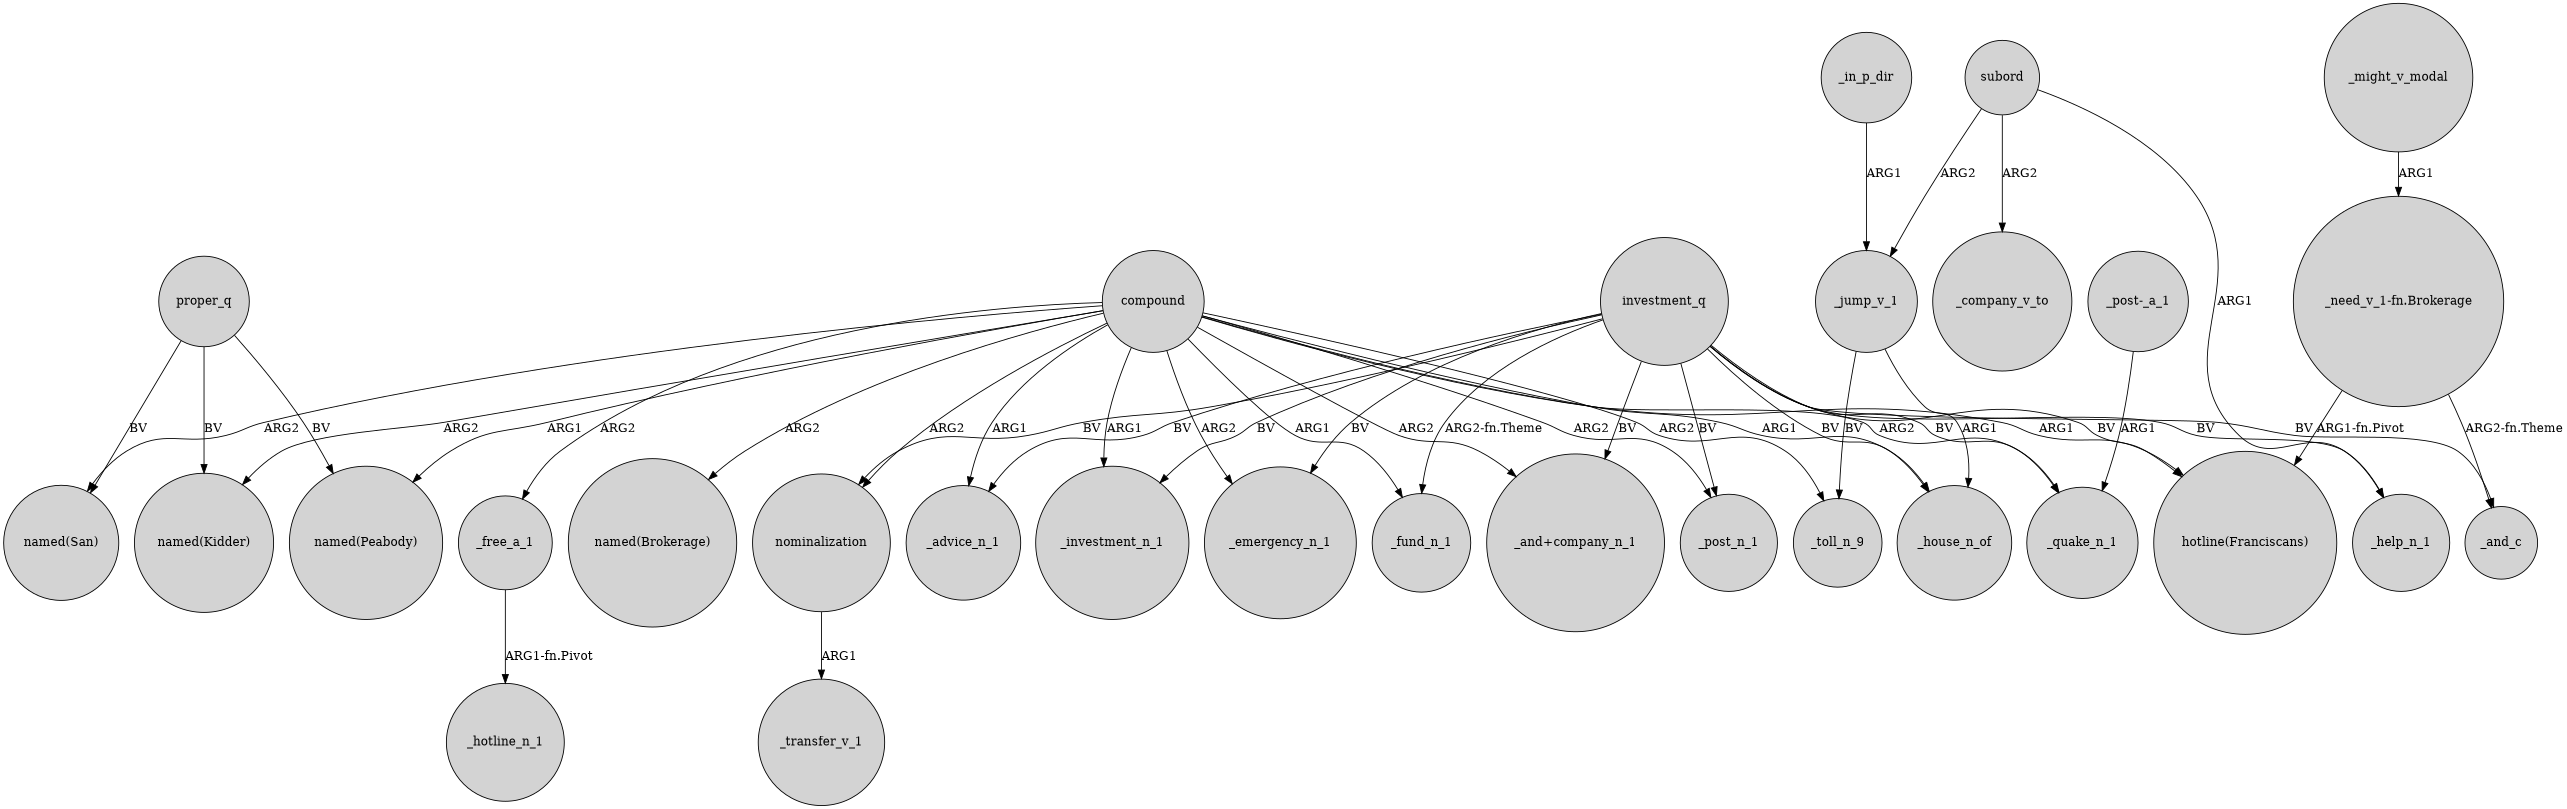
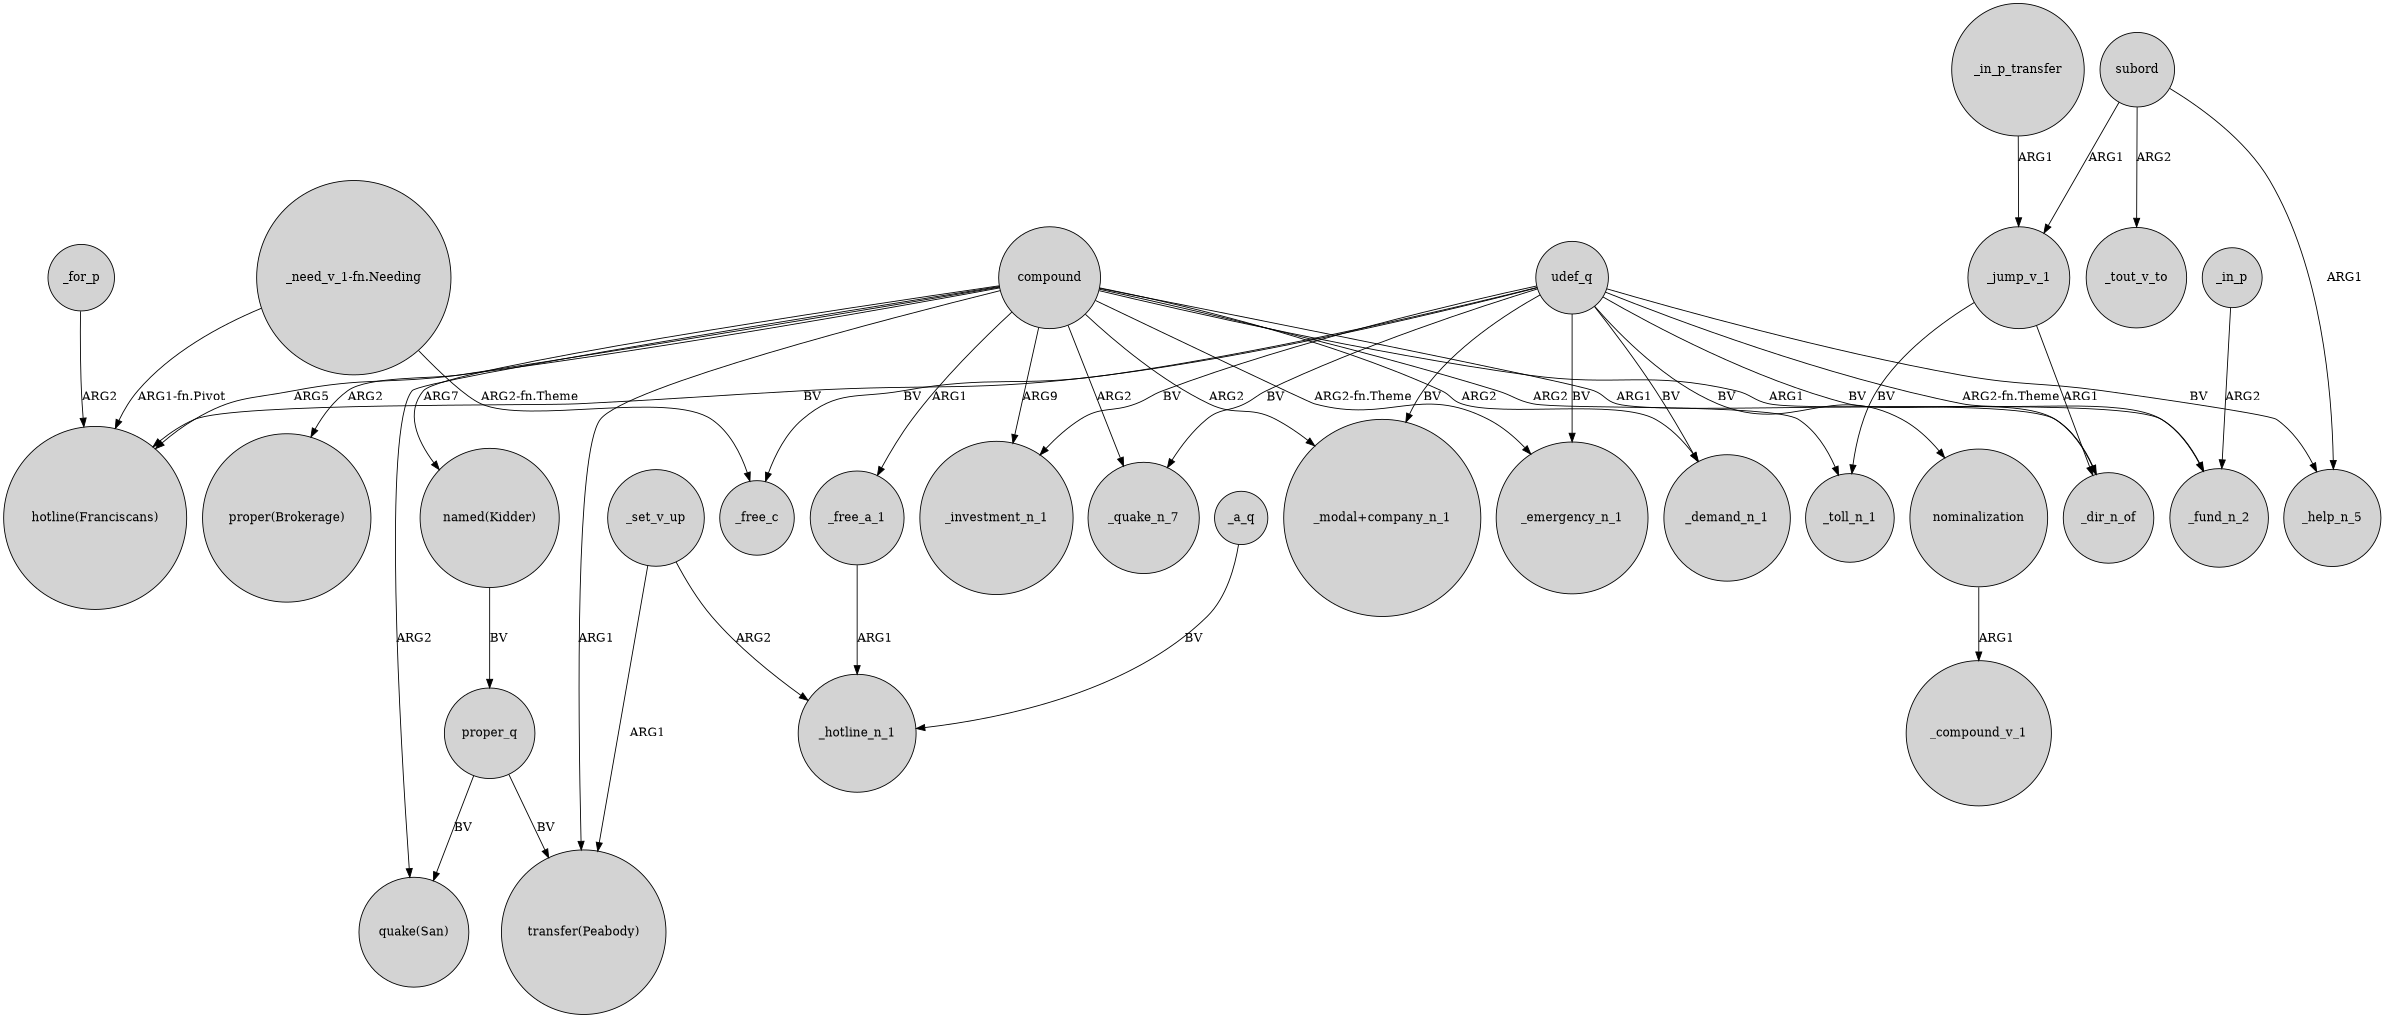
(1866, 78) -> (2018, 70)
(2399, 78) -> none
(1958, 174) -> (2106, 158)
none -> (81, 278)
none -> (2232, 278)
(1664, 301) -> (1572, 278)
(2002, 301) -> (2136, 278)
(2138, 301) -> none
(2399, 301) -> (354, 278)
(981, 392) -> none
(204, 406) -> (490, 633)
(461, 429) -> (441, 397)
(618, 429) -> (950, 397)
(1125, 429) -> (1040, 397)
(1219, 429) -> (1363, 397)
(2057, 429) -> (312, 397)
none -> (656, 518)
none -> (1241, 518)
(61, 543) -> (414, 932)
(366, 543) -> (584, 932)
(653, 543) -> (287, 518)
(963, 543) -> none
(1421, 543) -> (2219, 518)
(1576, 543) -> (1382, 518)
(1729, 543) -> (1727, 518)
(1838, 543) -> (1850, 518)
(1954, 543) -> (2109, 518)
(2082, 543) -> (1144, 518)
(2401, 543) -> (2332, 518)
(2501, 543) -> (757, 518)
(549, 657) -> (875, 639)
(821, 742) -> (1979, 733)
